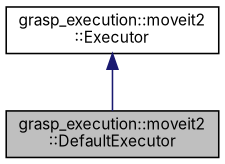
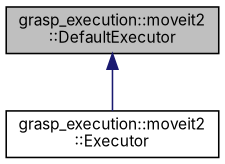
(112, 90) -> (112, 90)
